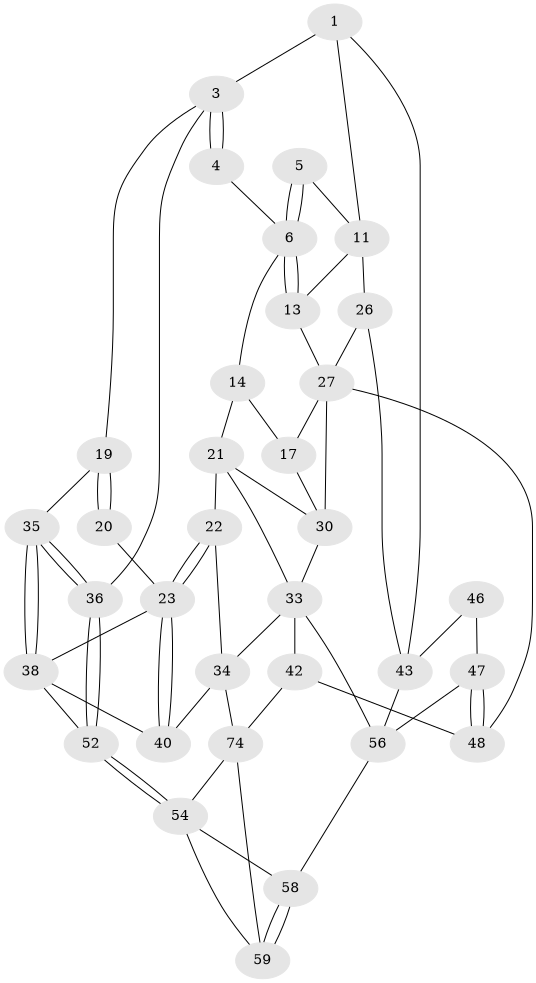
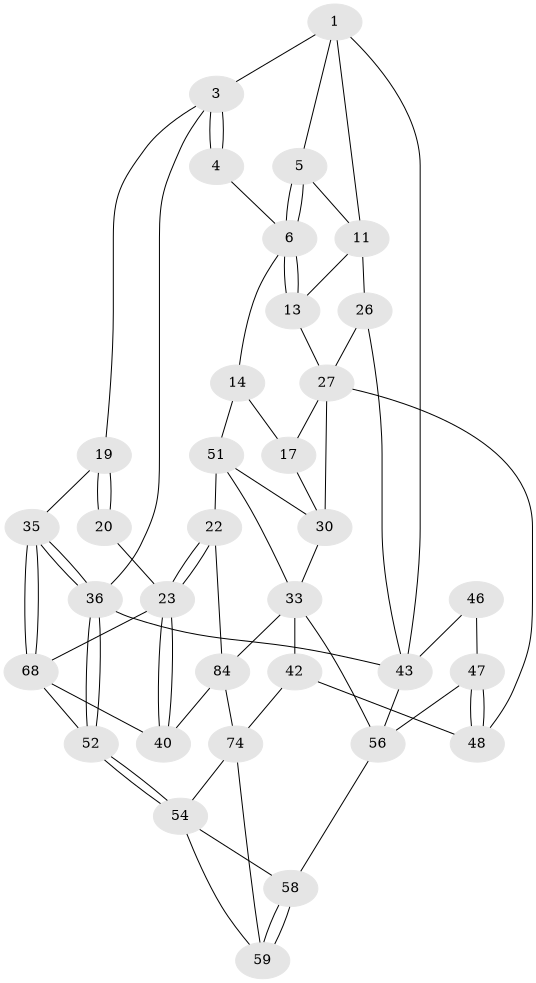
none -> (317, 94)
(217, 455) -> (217, 455)
none -> (240, 640)
(31, 672) -> (31, 672)
(223, 672) -> (223, 672)
